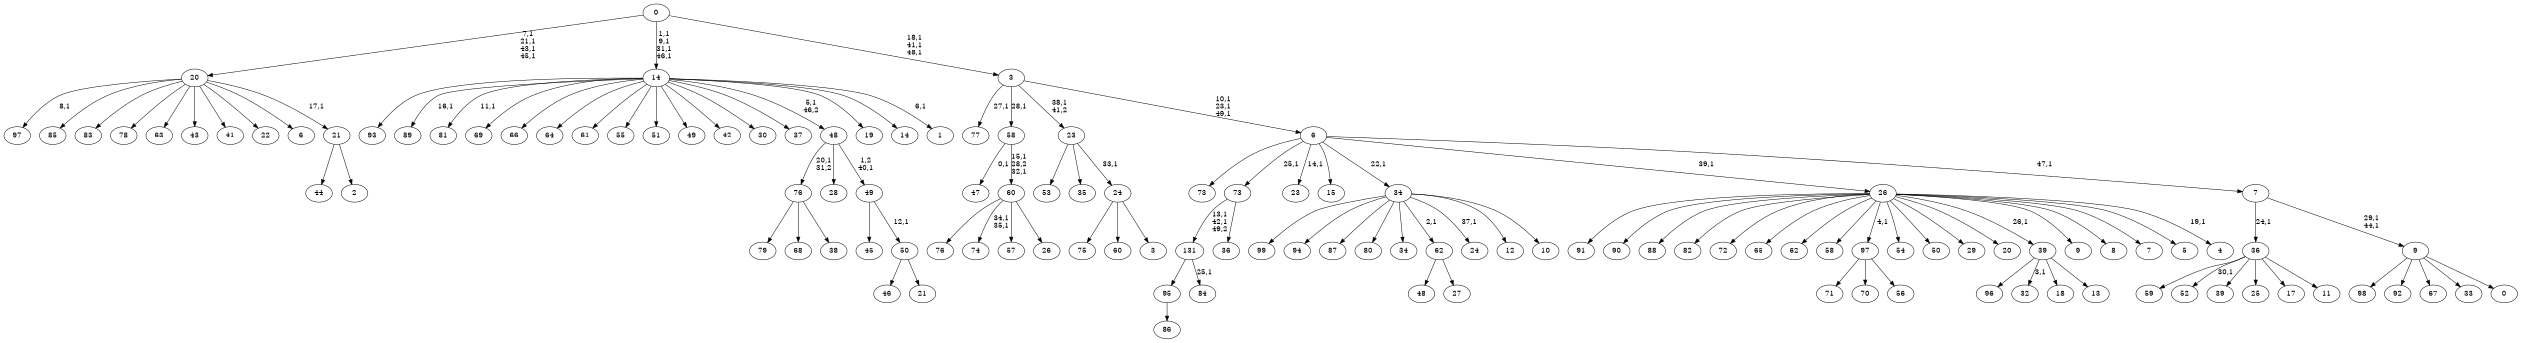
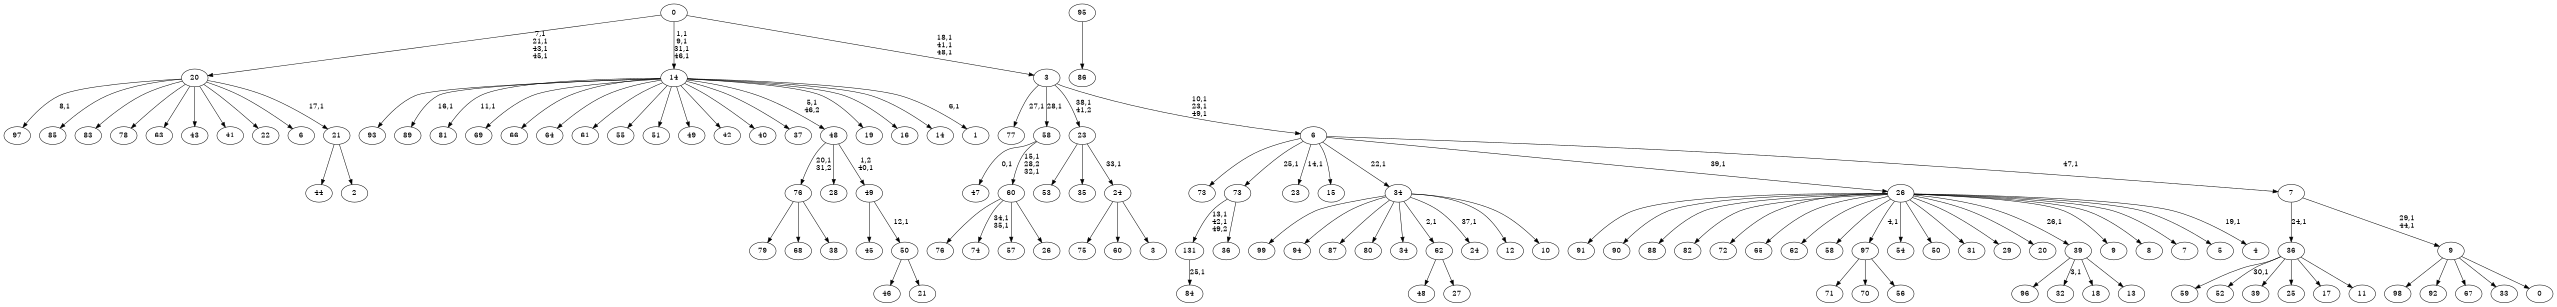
(763, 136) -> (763, 136)
none -> (905, 136)
none -> (1972, 251)
(1180, 270) -> none
